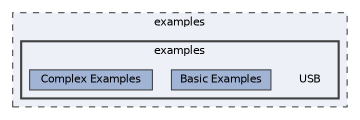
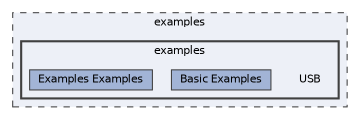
(91, 80) -> (91, 80)
